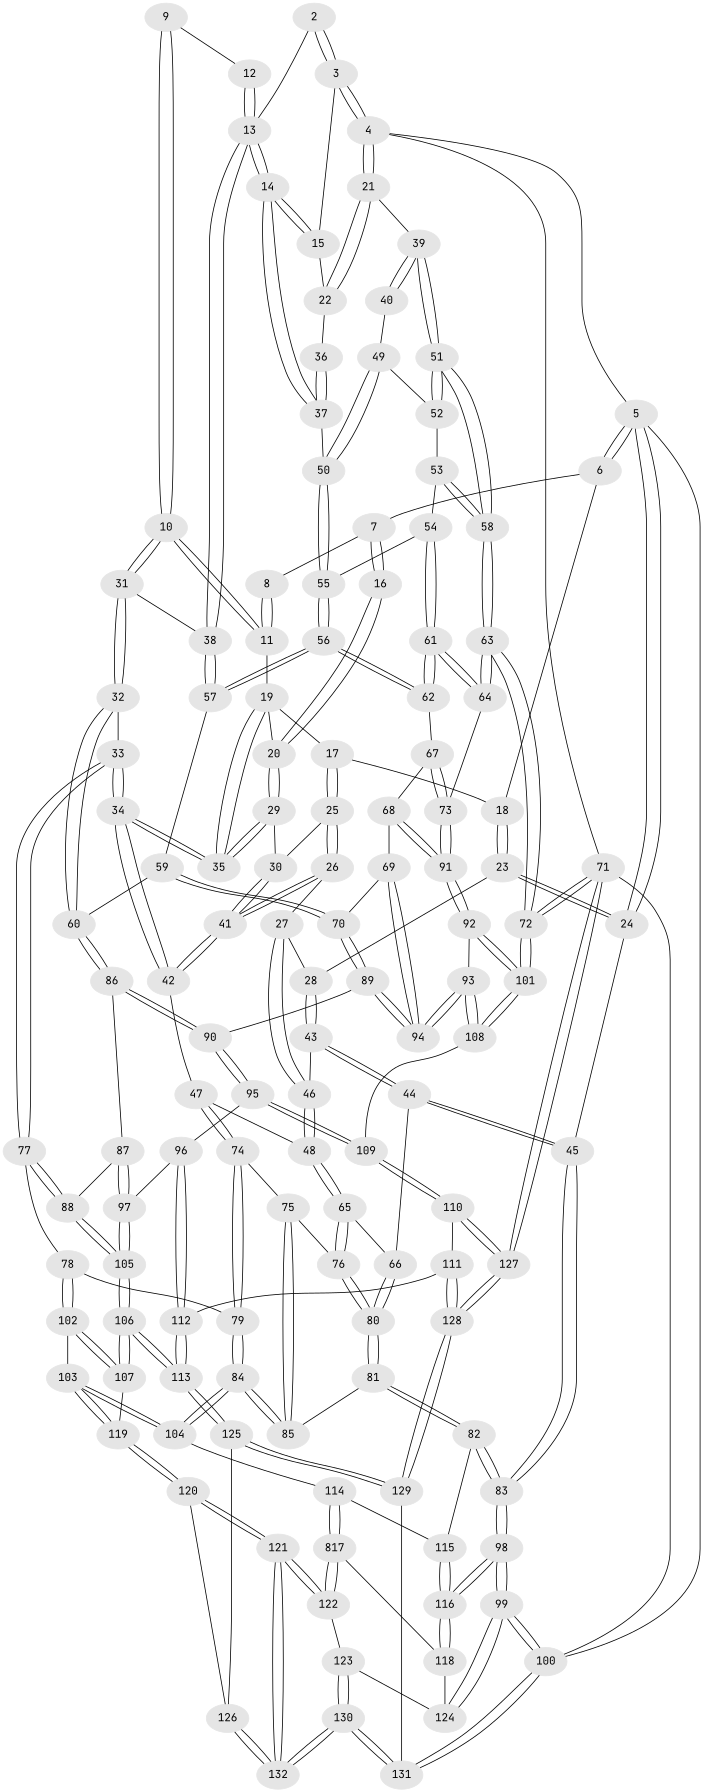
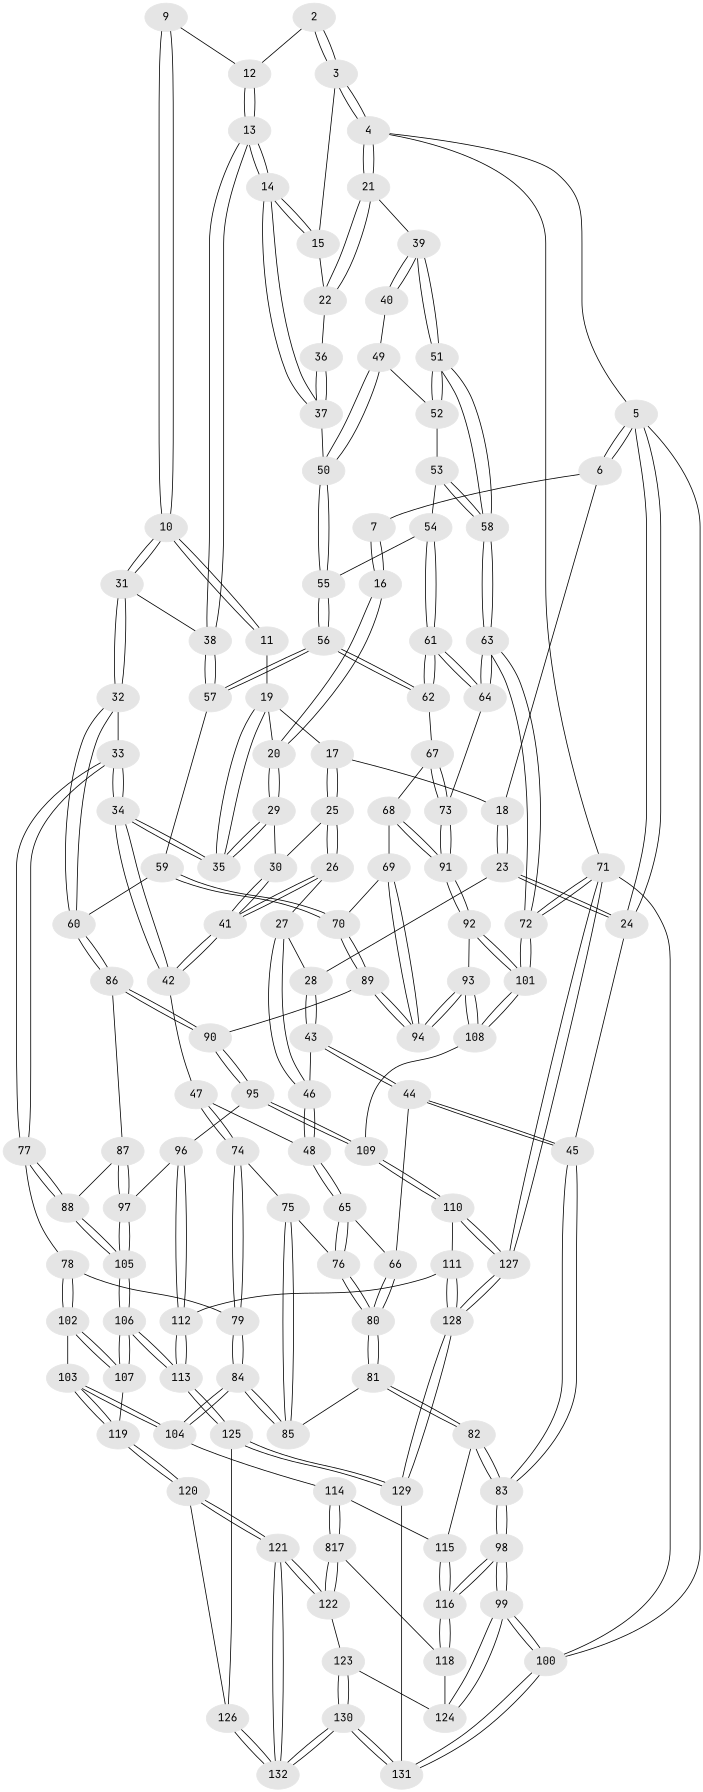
(285, 76) -> (282, 46)
(267, 584) -> none
